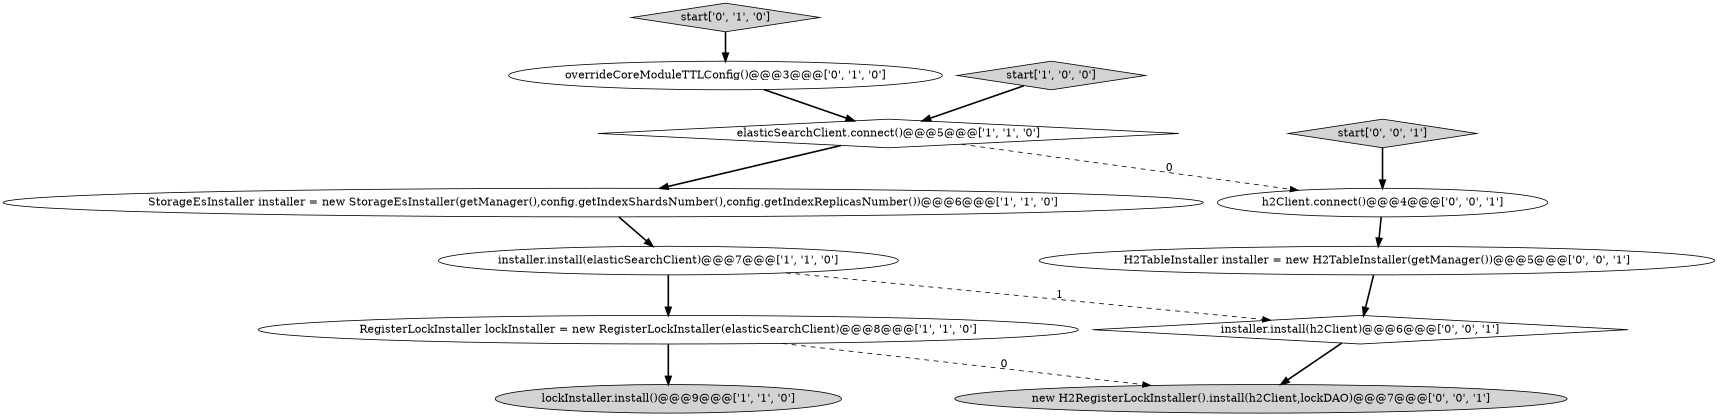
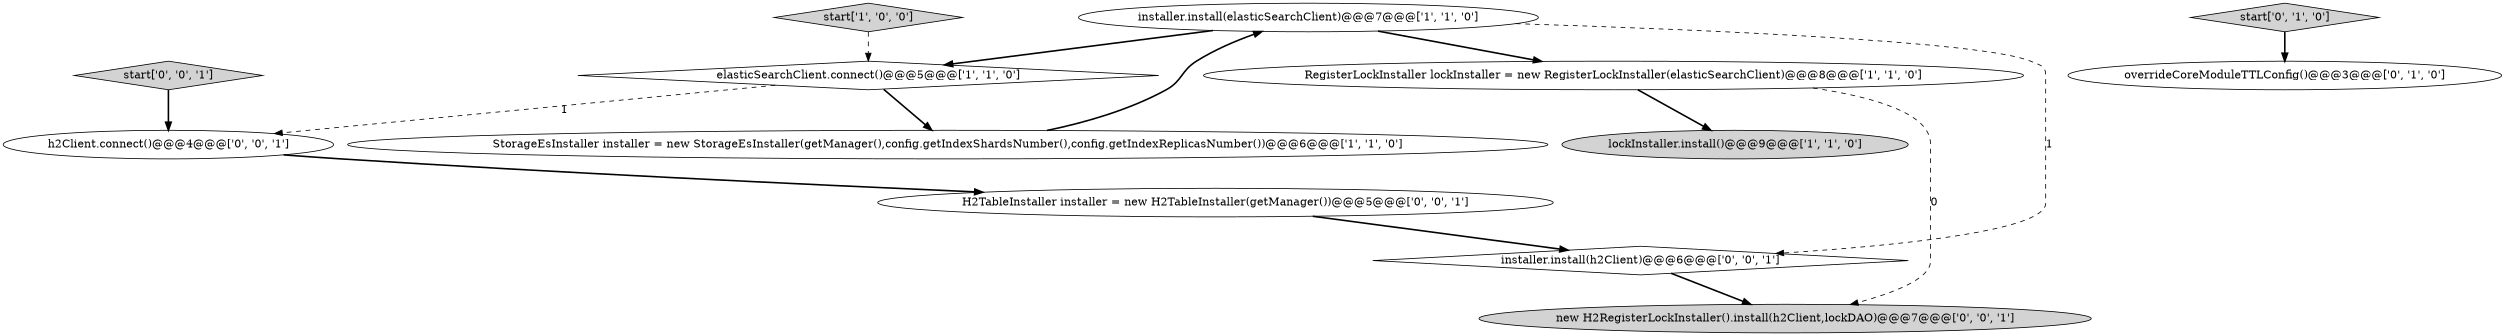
(977, 102) -> (868, 43)
(805, 104) -> (1083, 47)
(1170, 168) -> (565, 110)
